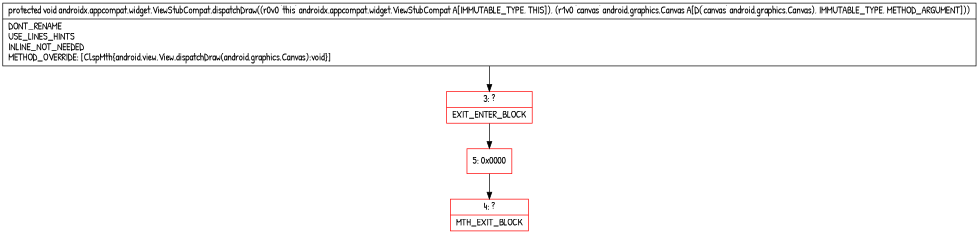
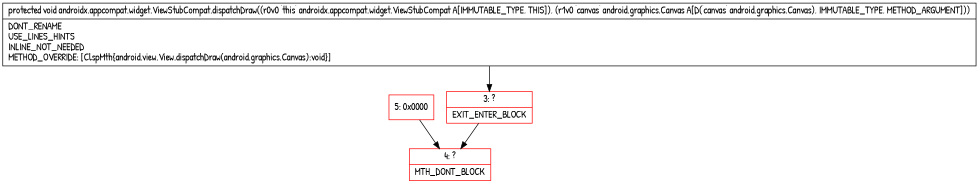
(489, 132) -> (472, 133)
(489, 223) -> (450, 172)
